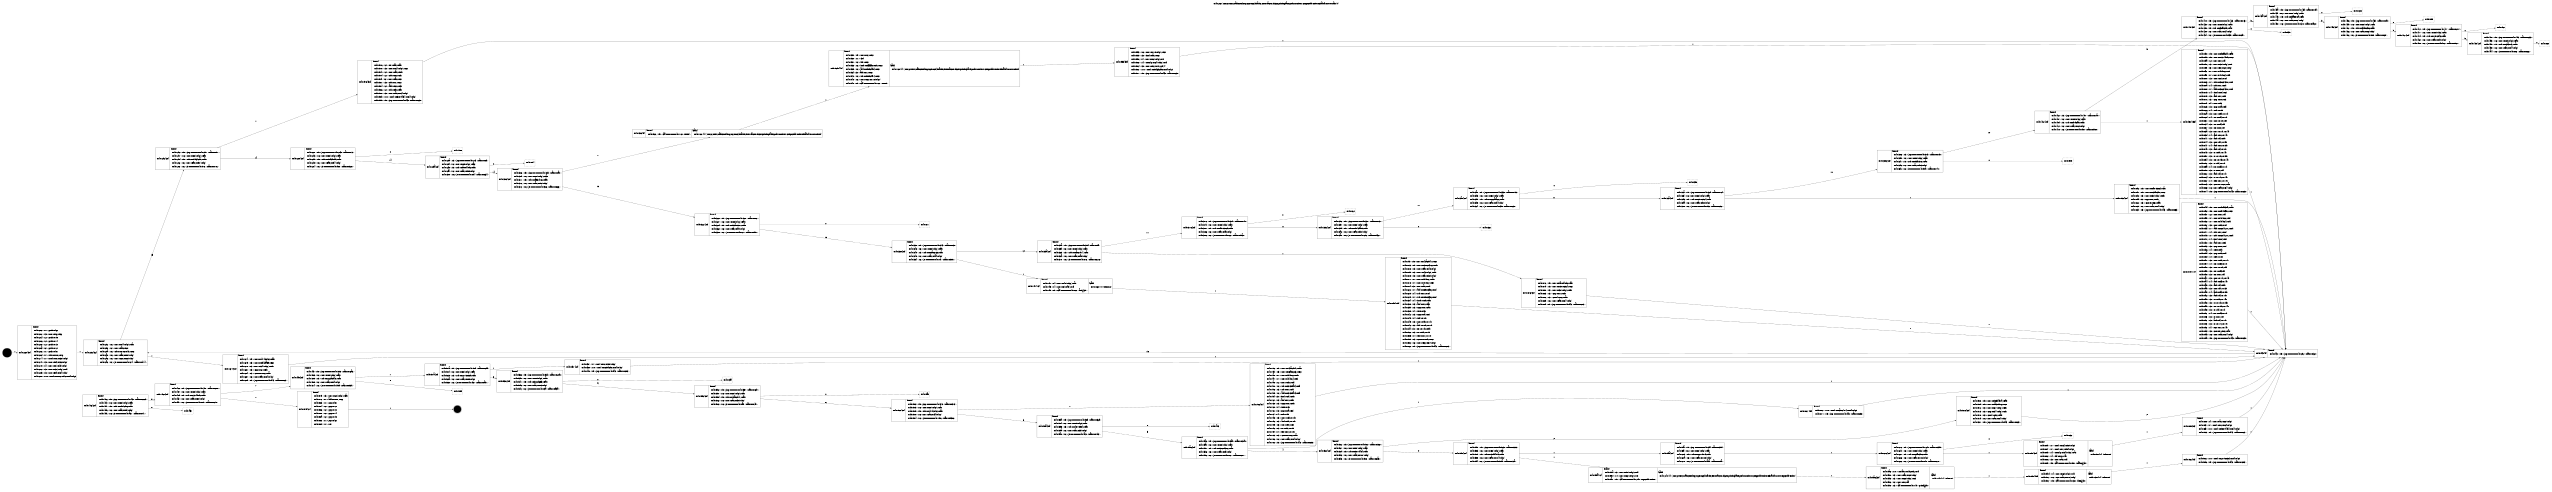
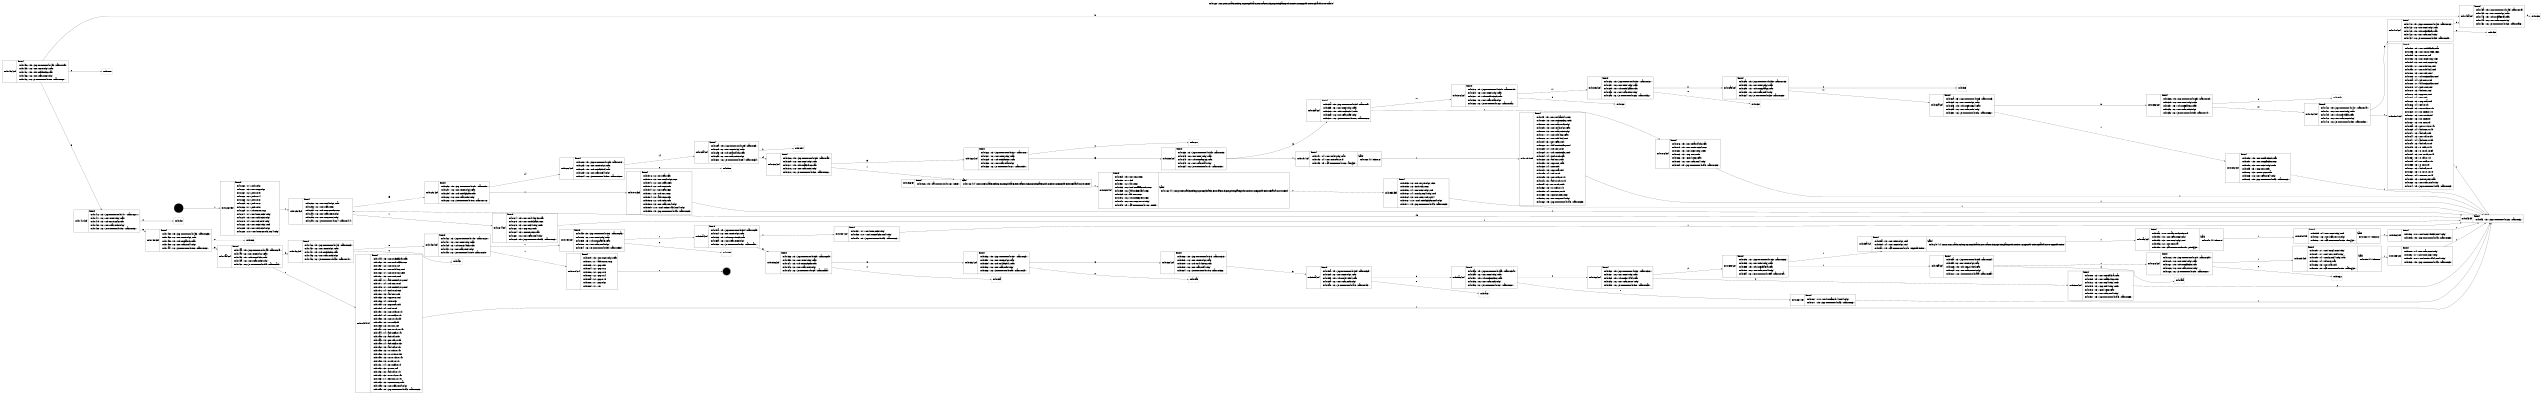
(2321, 22) -> (1242, 16)
none -> (250, 257)
none -> (2179, 280)
(1283, 405) -> none
